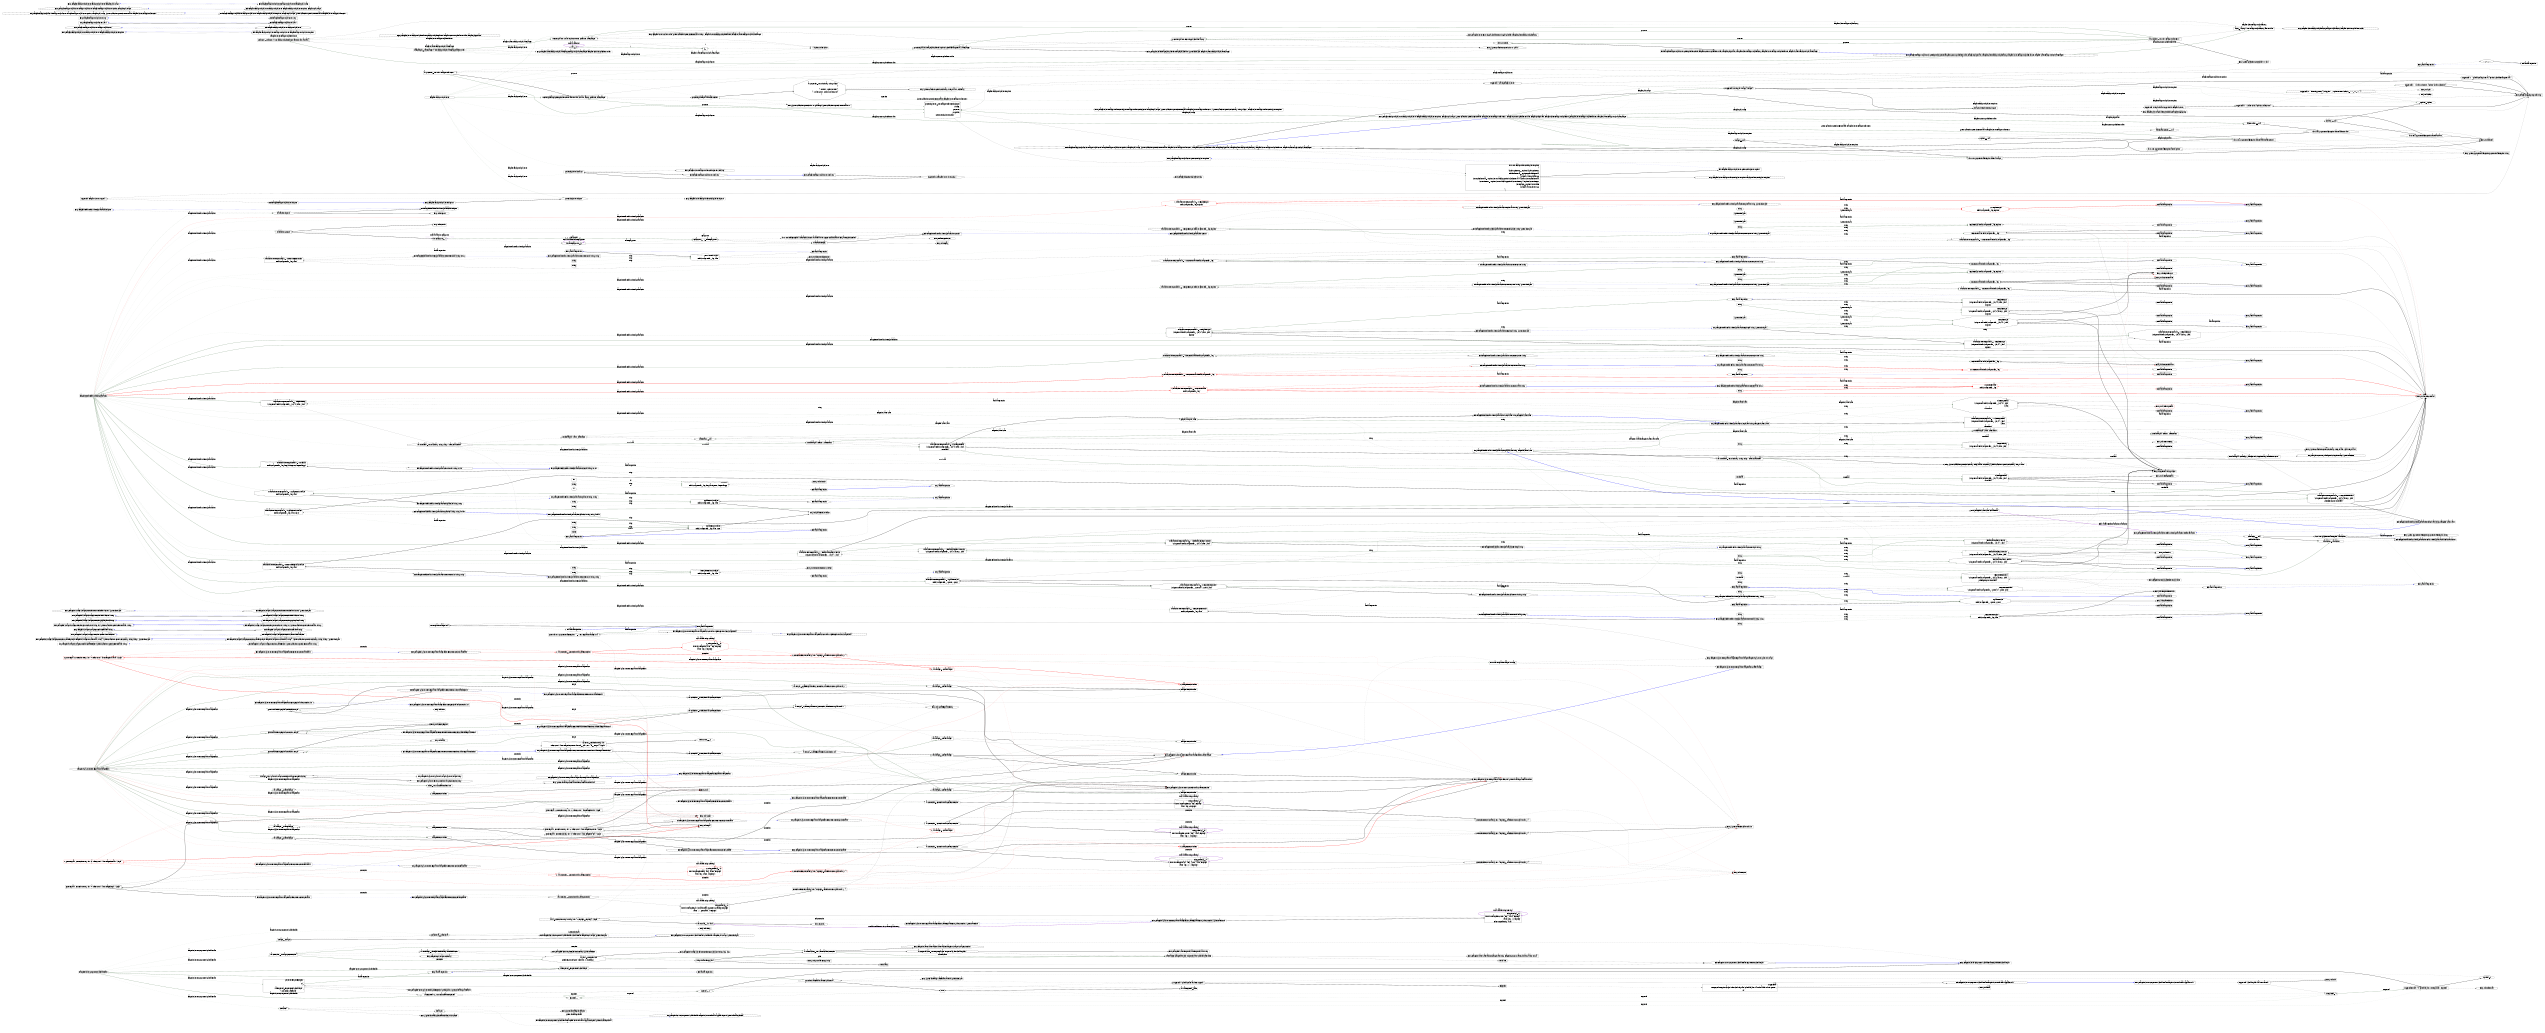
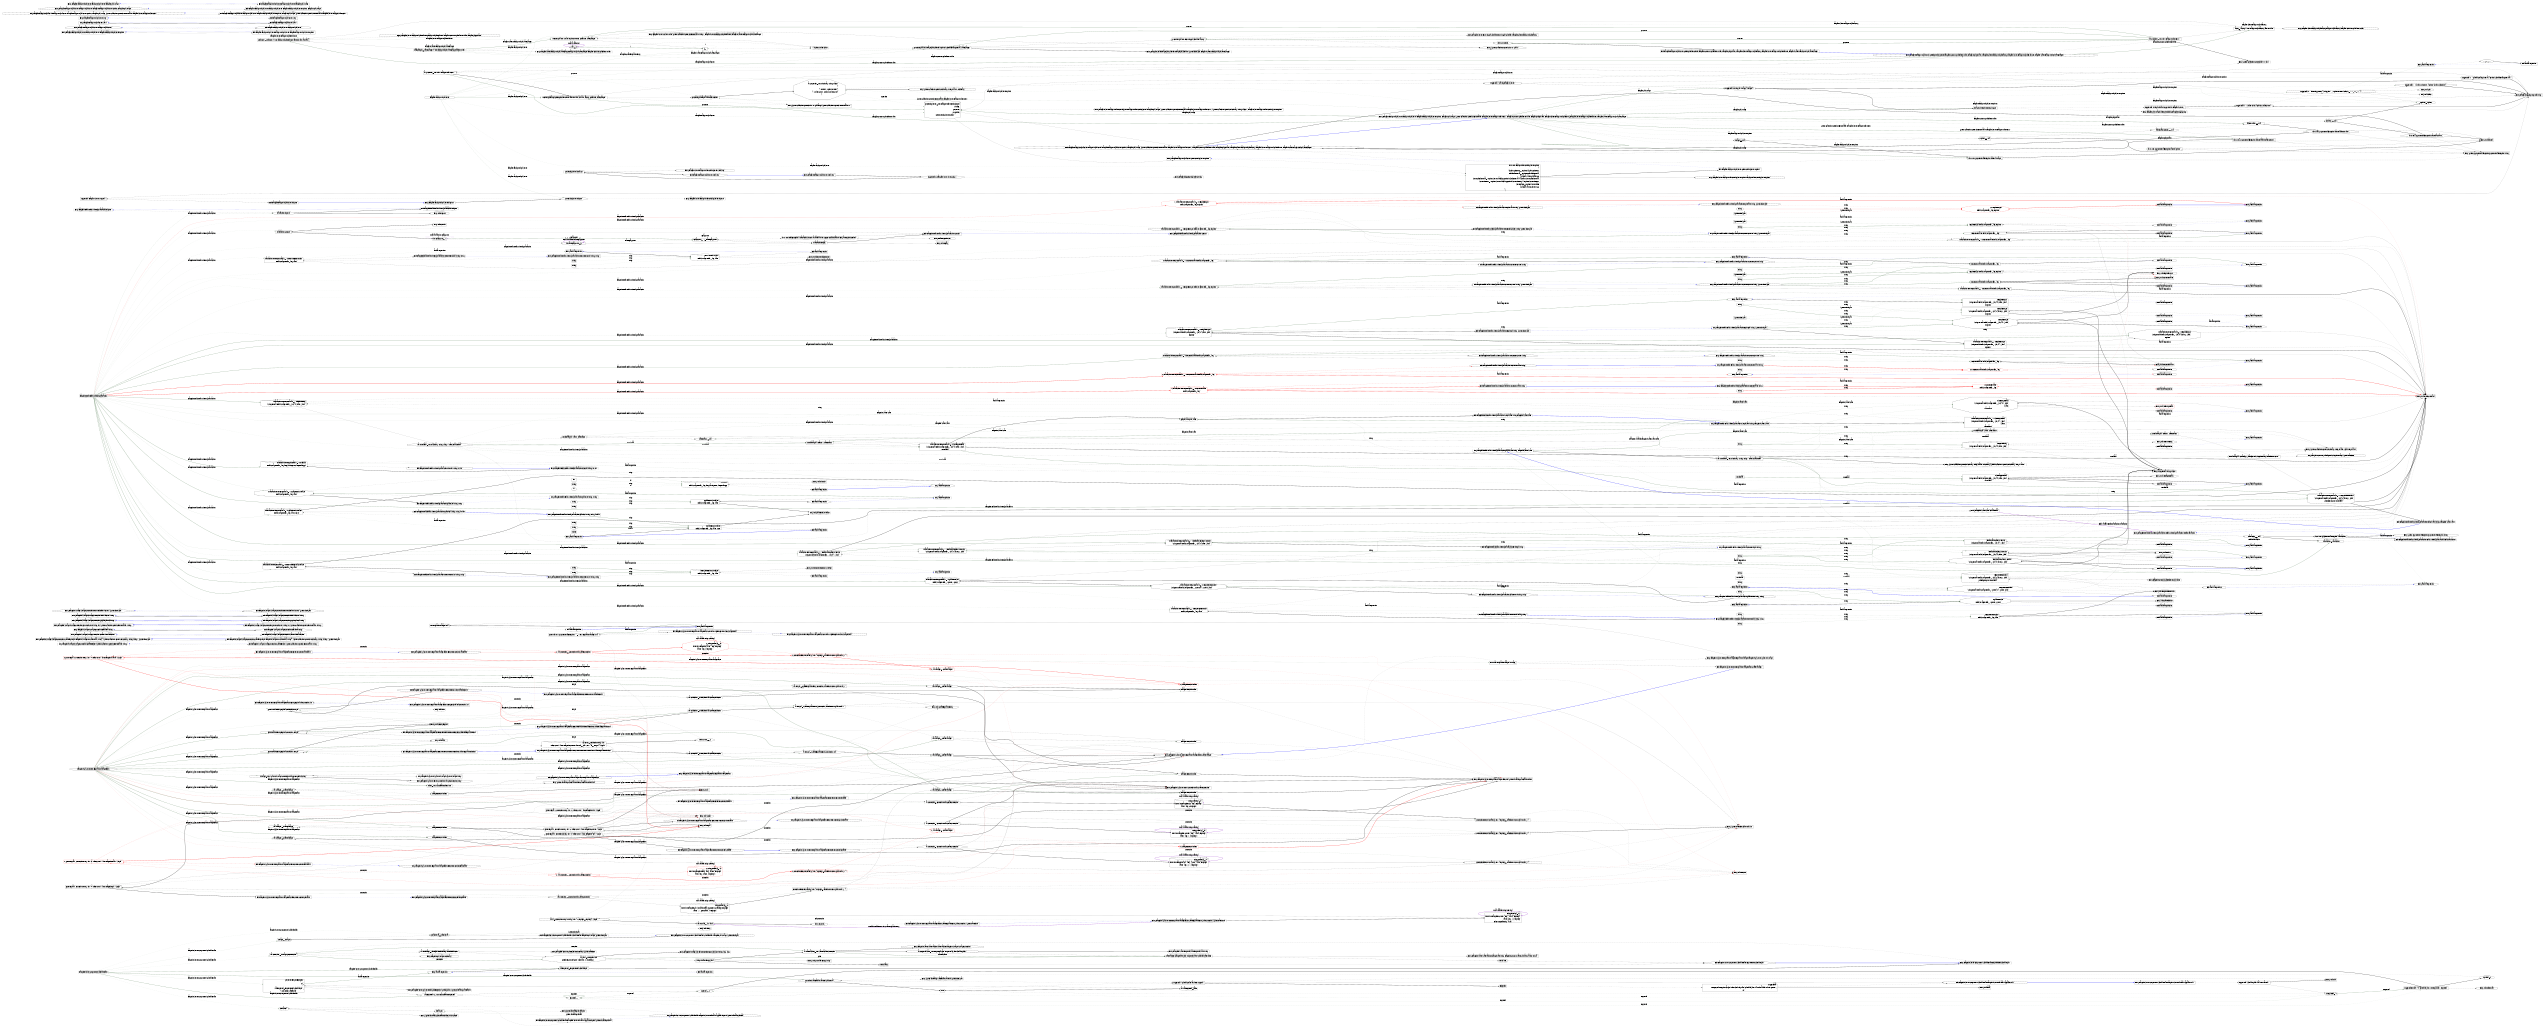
(630, 54) -> (630, 54)
